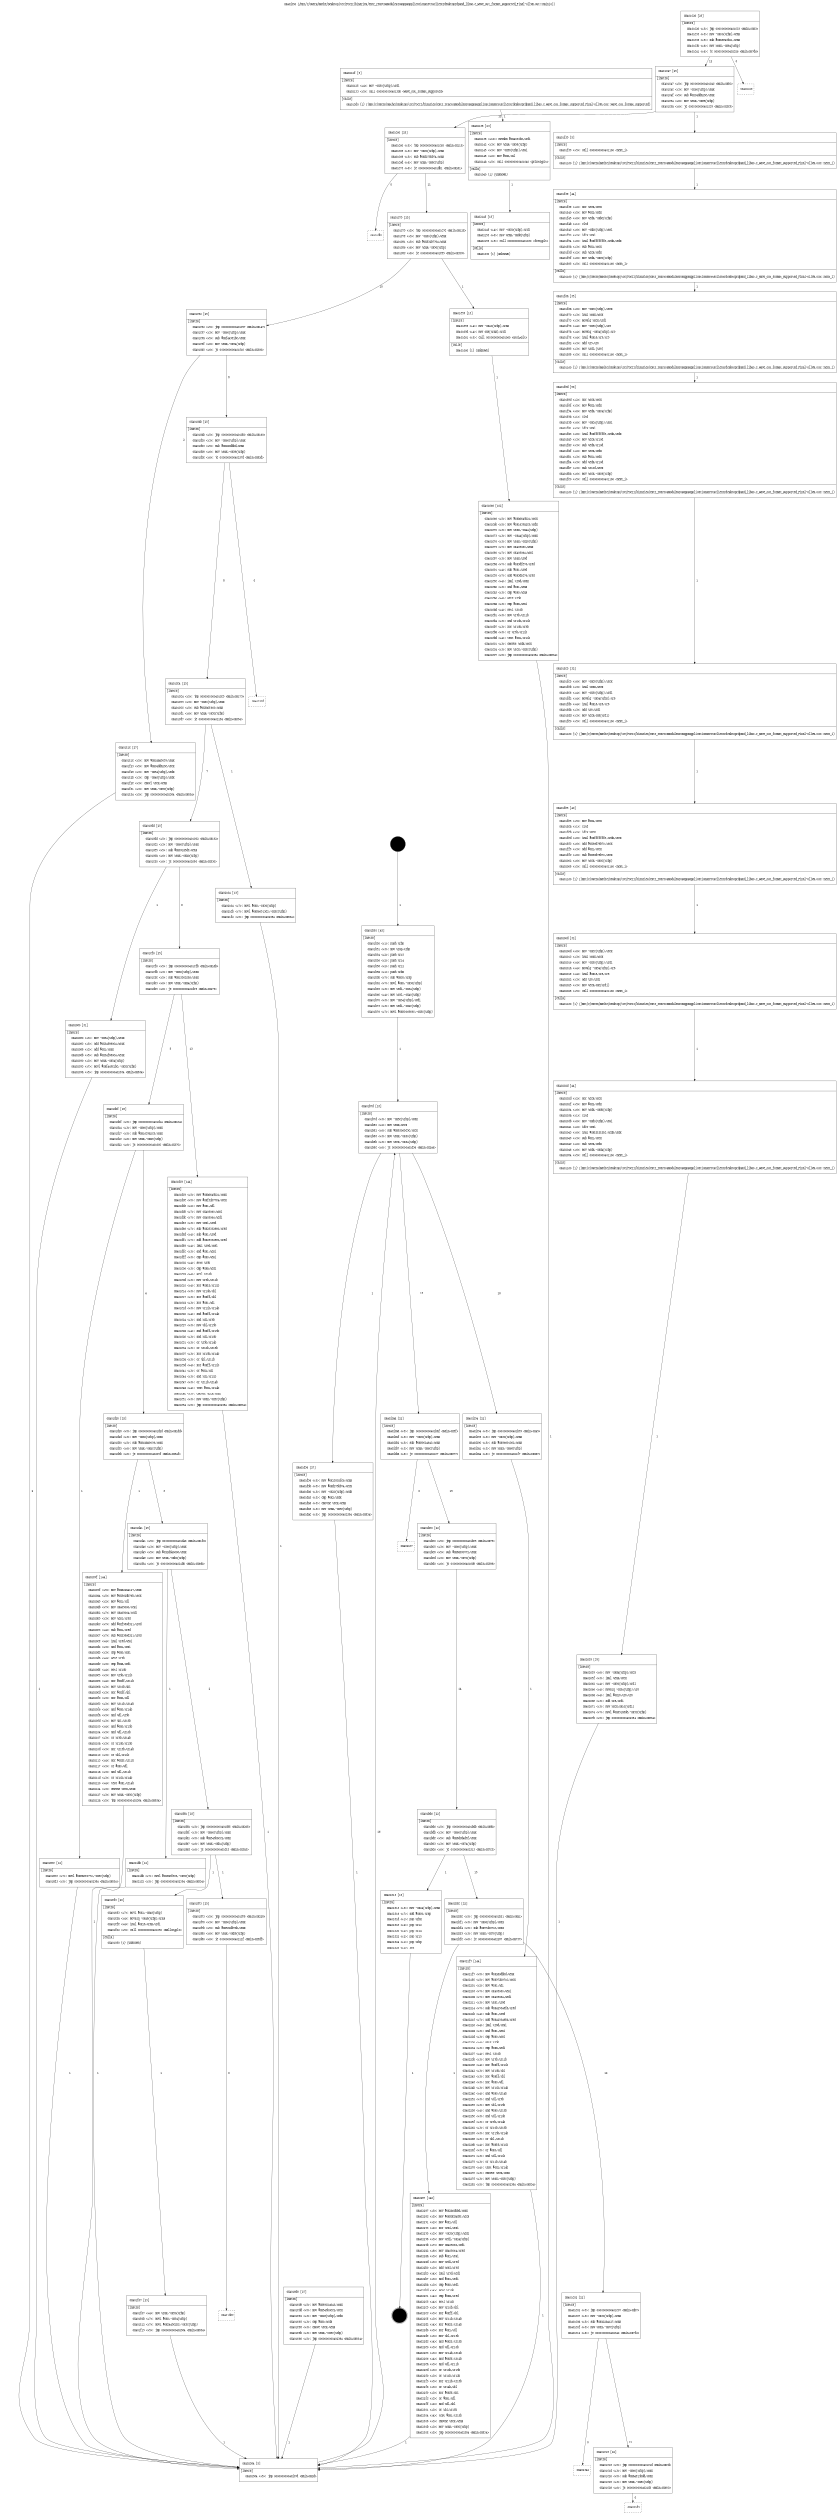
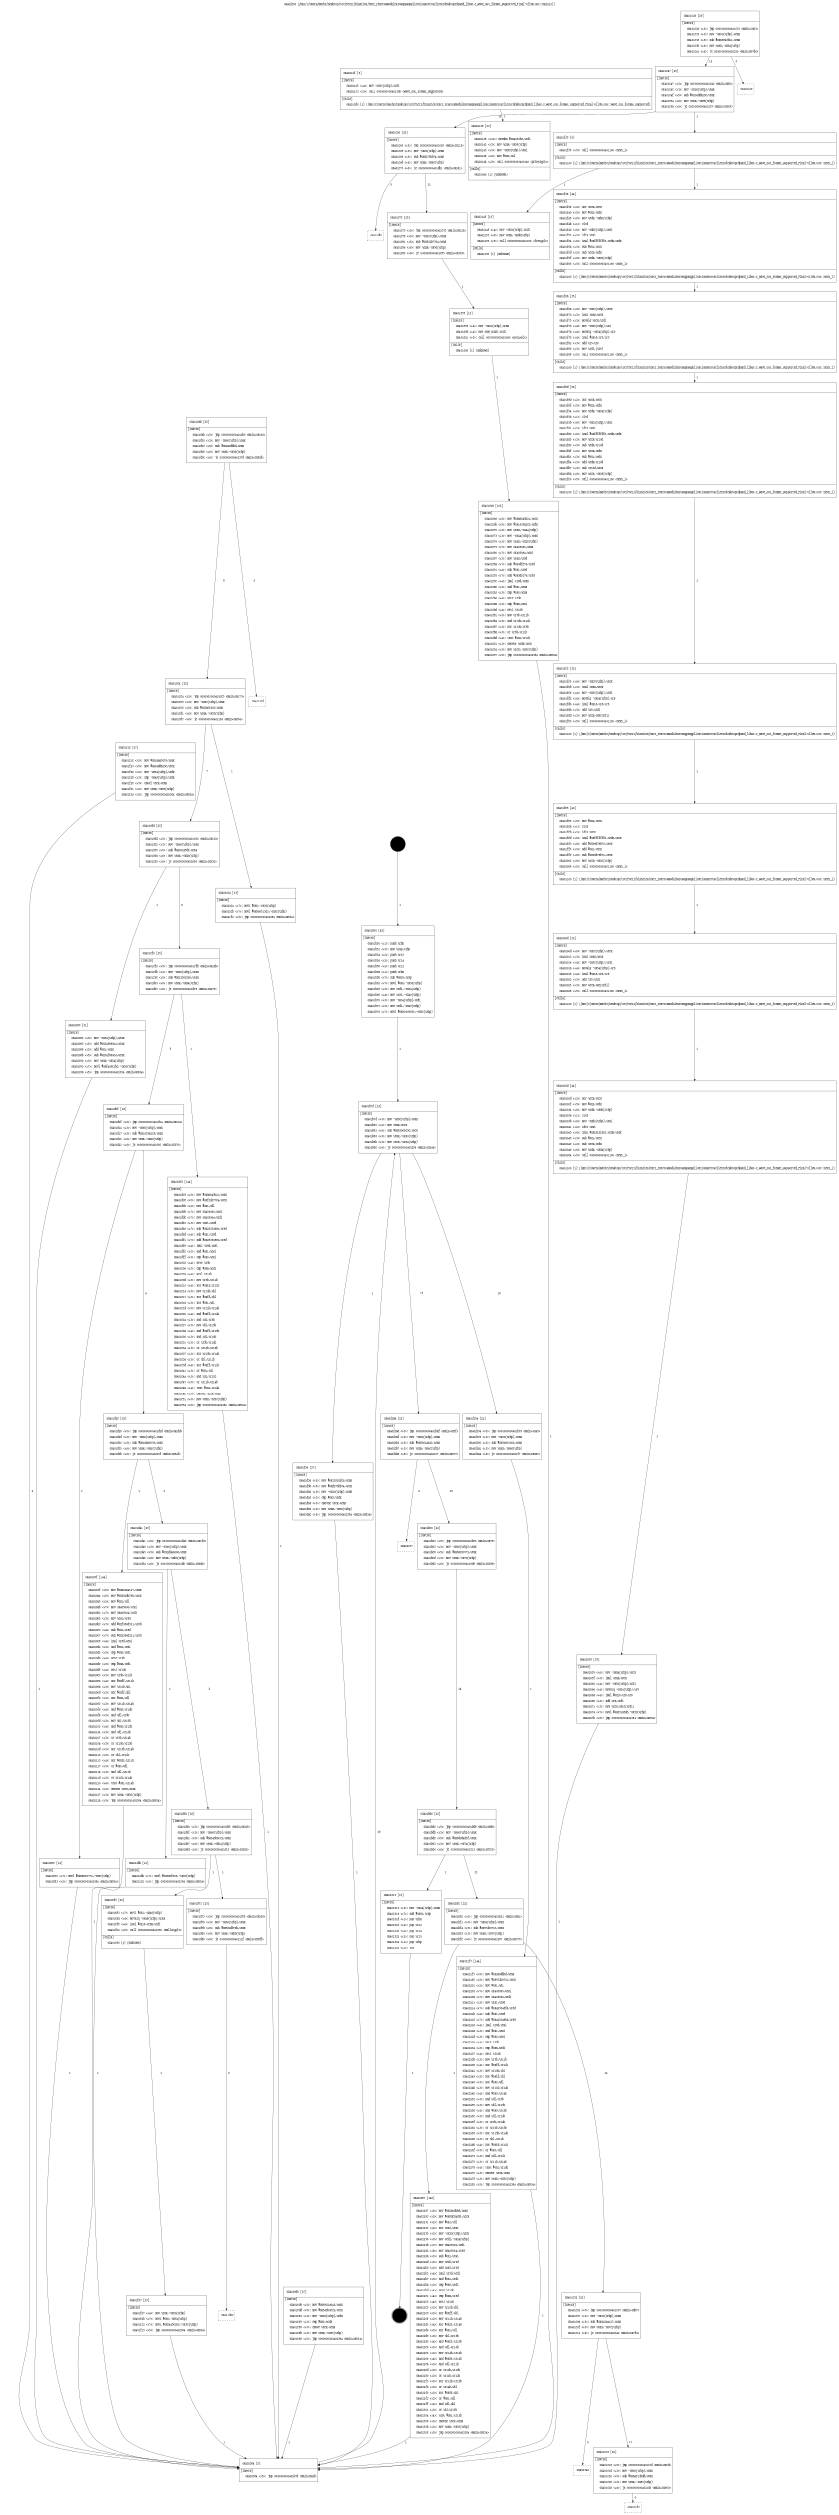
(510, 195) -> (560, 185)
(226, 332) -> none
(190, 1049) -> (190, 1049)
